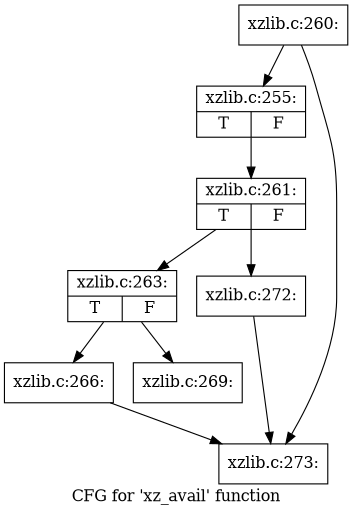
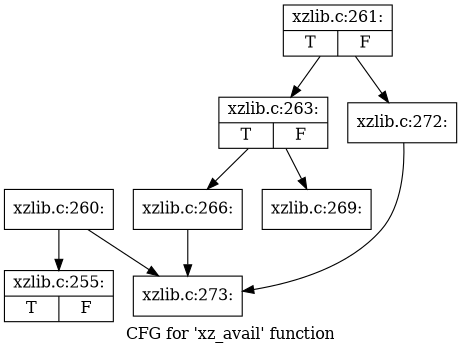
(251, 152) -> none
